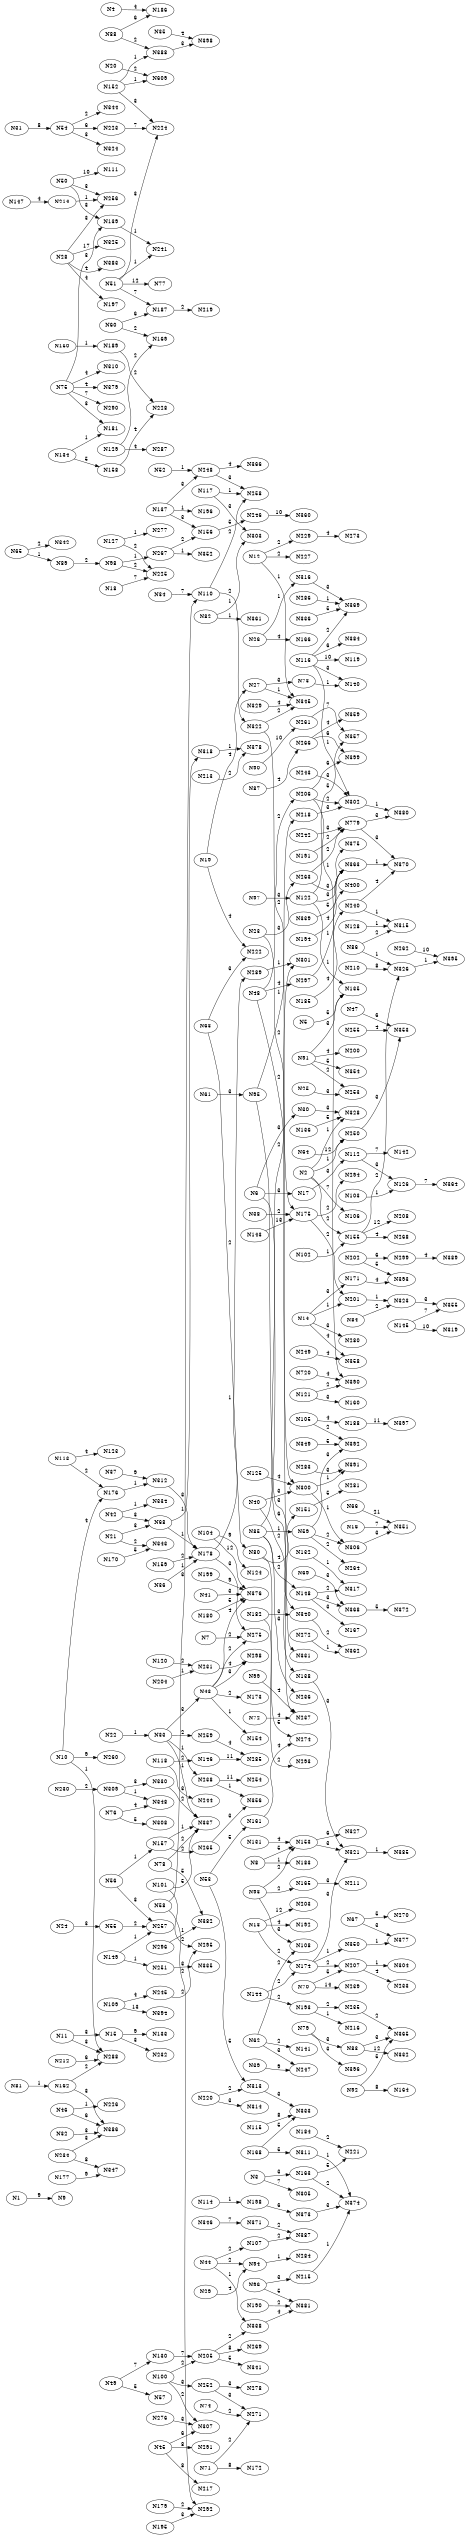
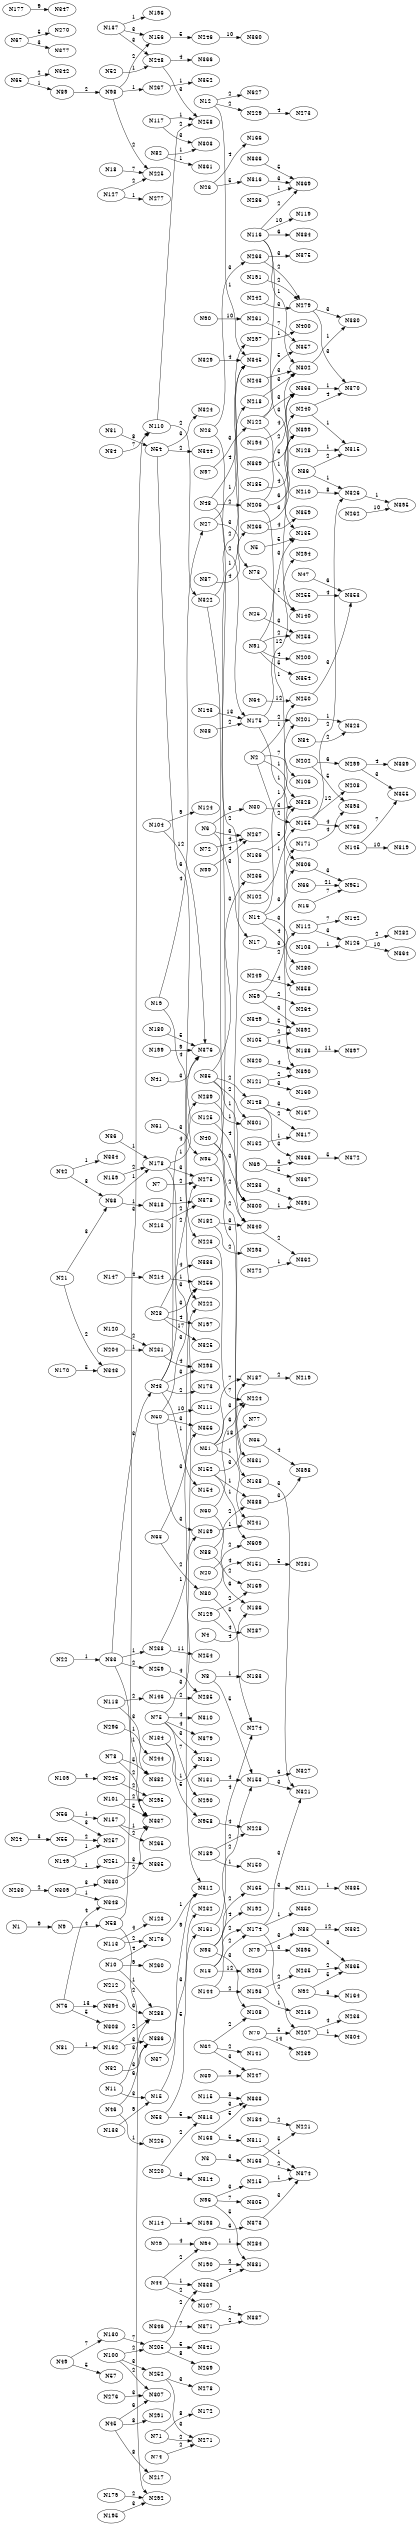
(136, 281) -> (230, 1433)
(85, 346) -> (223, 1864)
(111, 470) -> (206, 1822)
(181, 544) -> (132, 66)
(304, 557) -> (255, 93)
(279, 597) -> (230, 181)
(353, 823) -> (304, 306)
none -> (402, 933)
none -> (304, 1180)
(426, 1182) -> (377, 945)
(328, 1208) -> (279, 642)
(402, 1237) -> (353, 827)
(424, 1303) -> (375, 778)
(304, 1373) -> (255, 1061)
(188, 1515) -> (189, 1522)
(327, 1516) -> (280, 785)
(402, 1527) -> (353, 886)
(277, 1532) -> (237, 1147)
(230, 1757) -> (181, 1695)
(227, 1825) -> (178, 1422)
(375, 1853) -> (326, 1888)
none -> (84, 1927)
(376, 1945) -> none
(133, 2010) -> (84, 2006)
(133, 2034) -> (133, 2115)
(62, 2156) -> none
(276, 2185) -> (227, 2201)
